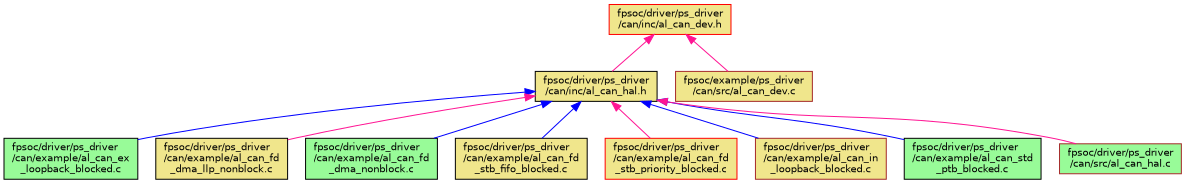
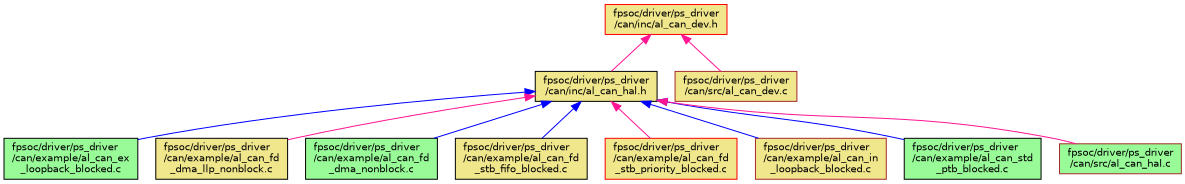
(744, 86) -> (736, 86)
